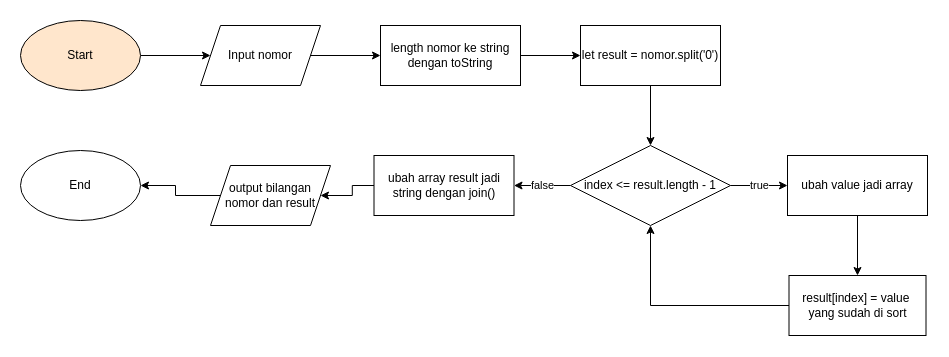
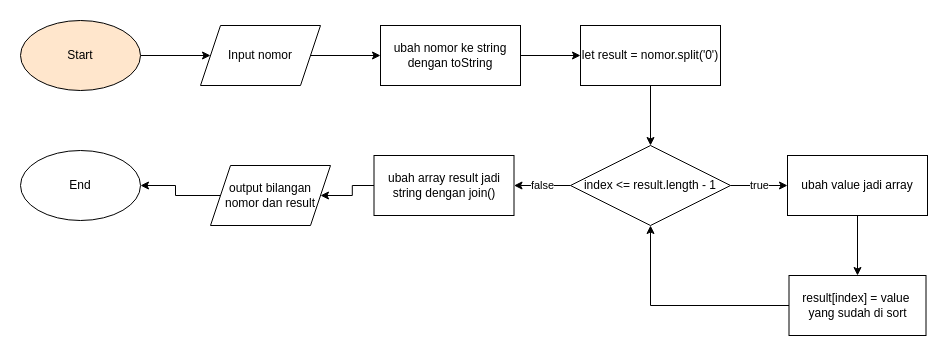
(451, 56) -> (451, 56)
